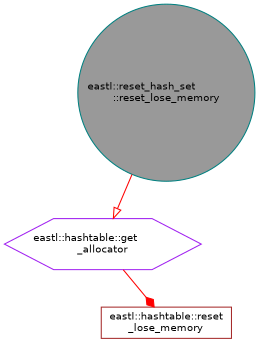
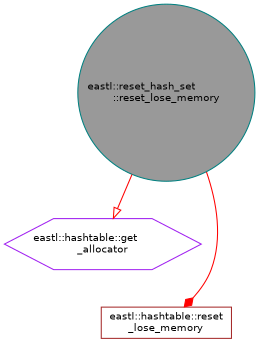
(135, 284) -> (217, 237)
